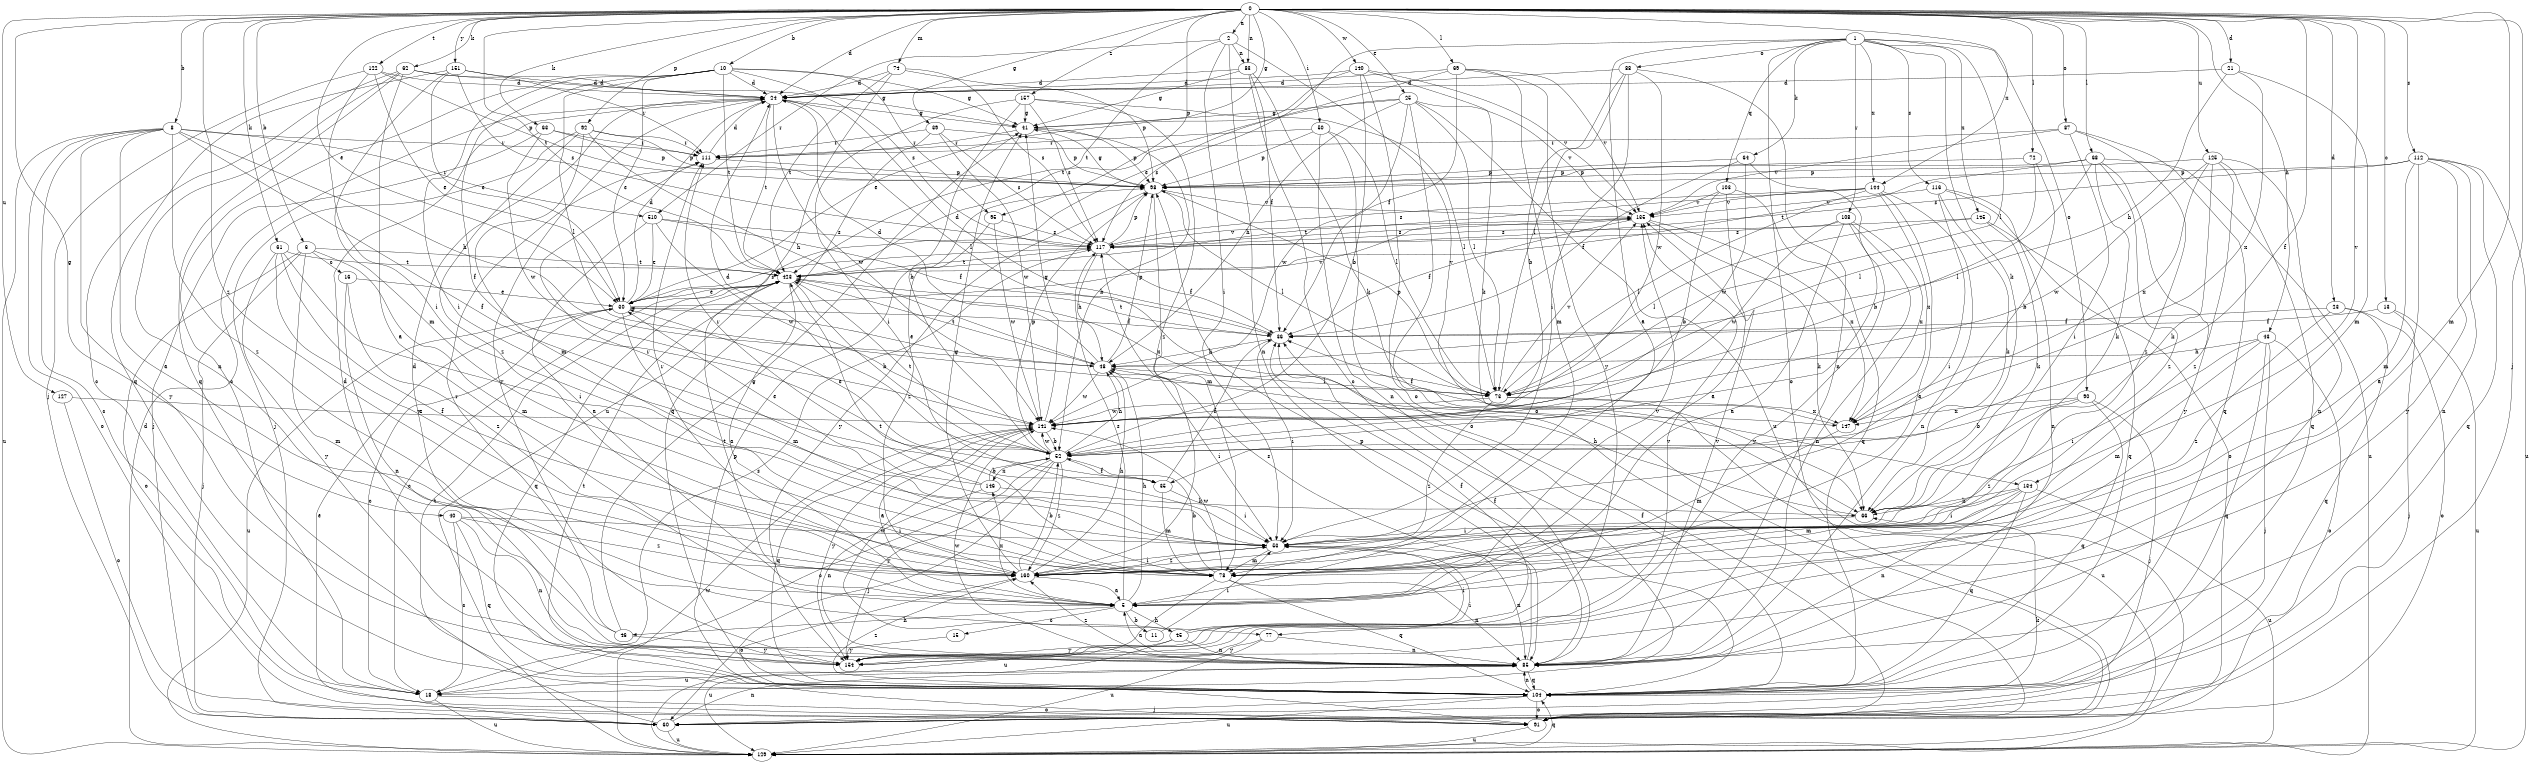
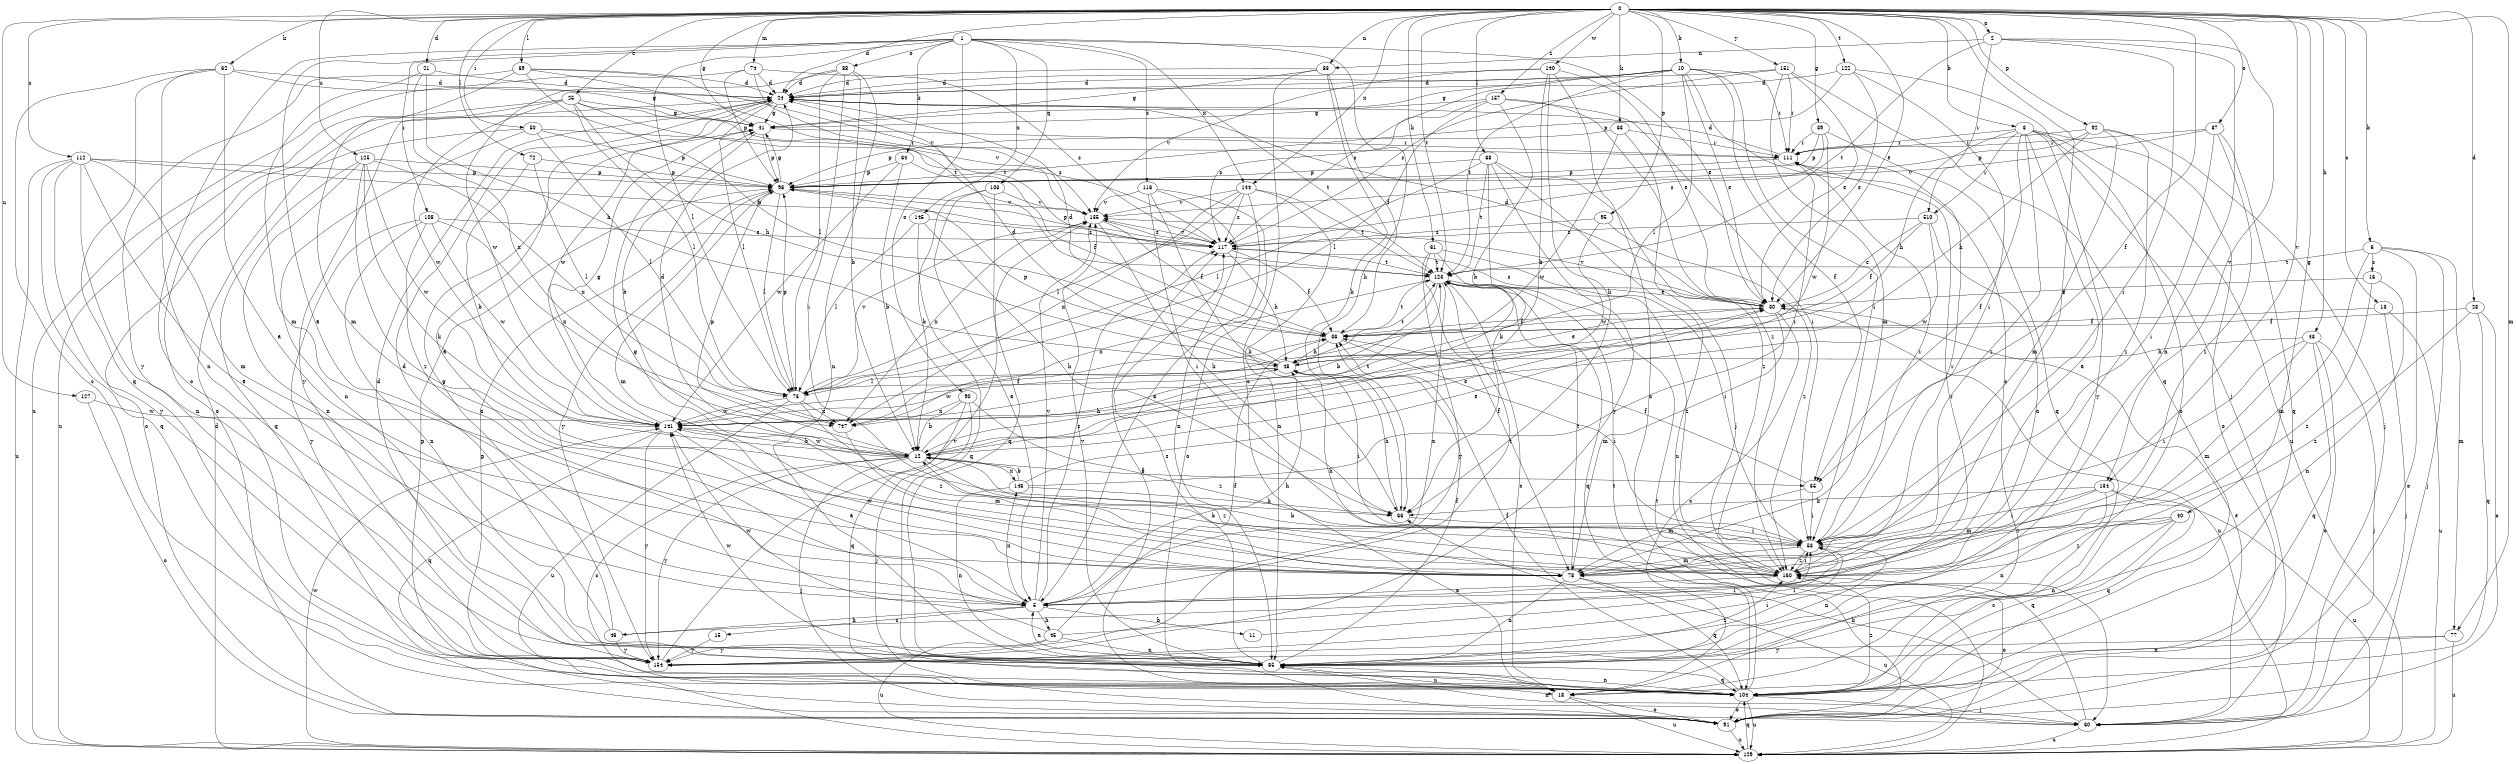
(880, 98) -> (1759, 78)
(787, 278) -> (1439, 278)
(1846, 427) -> (843, 427)
none -> (527, 436)
(1058, 457) -> (918, 457)
(2491, 472) -> none
